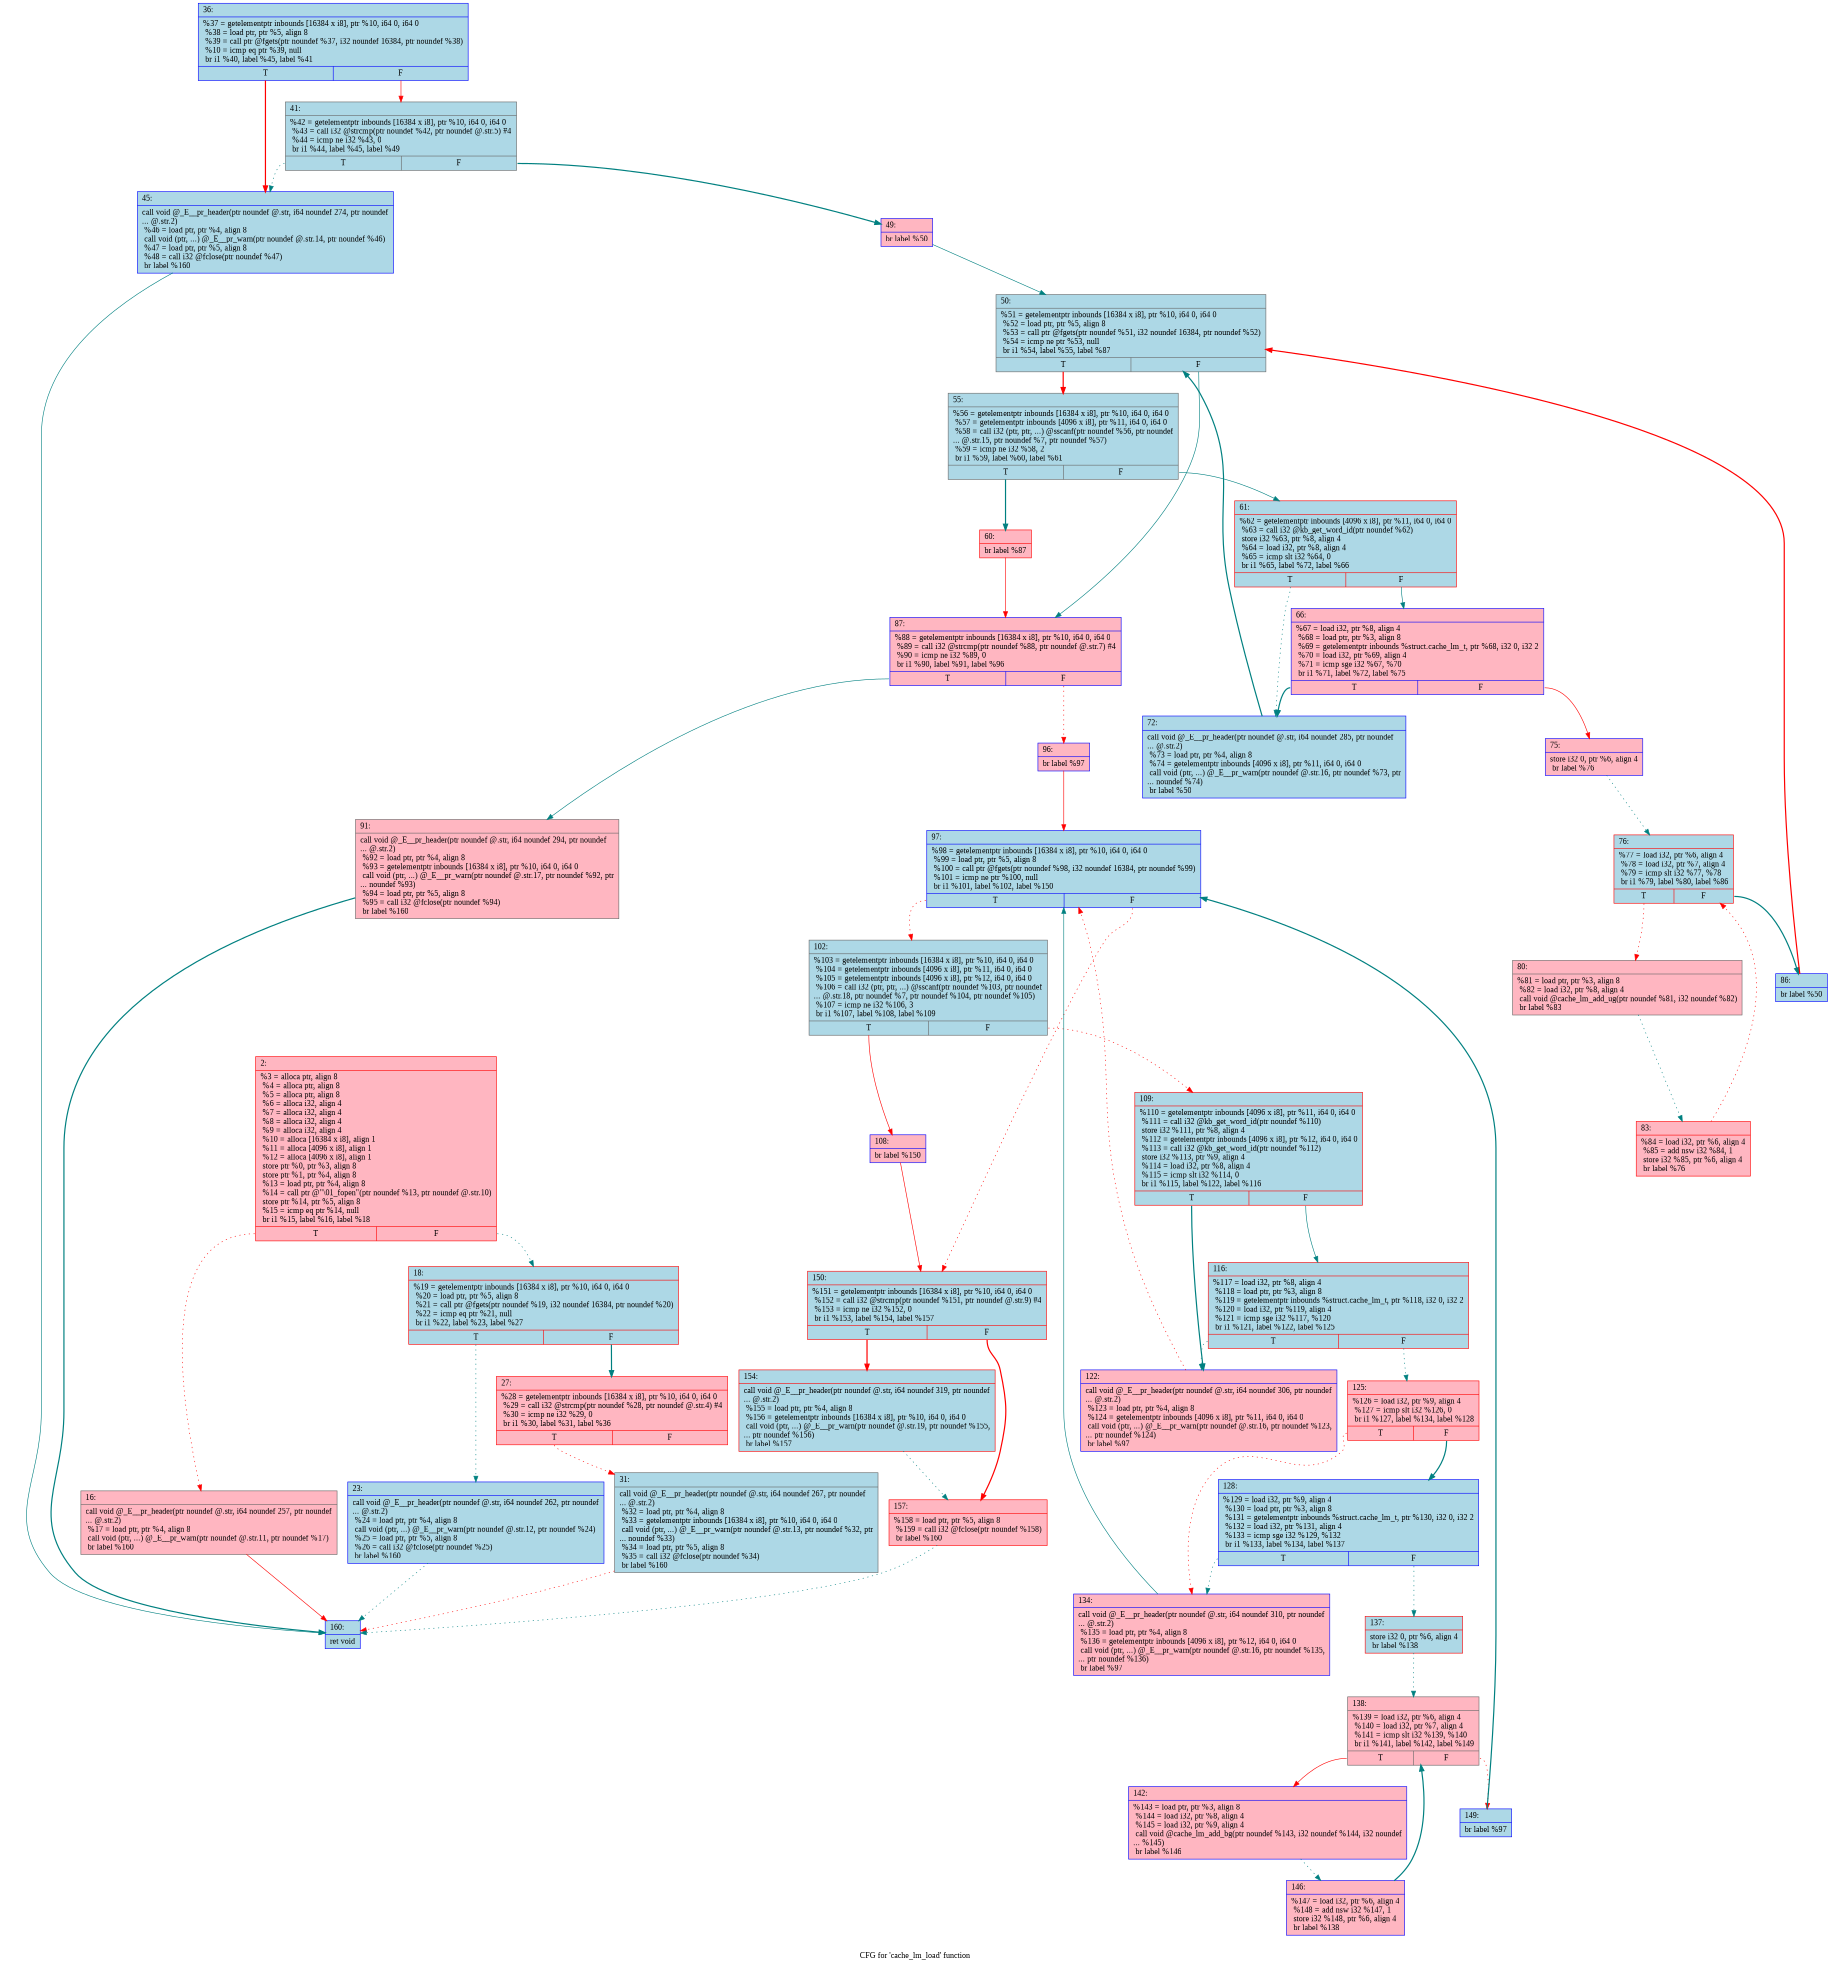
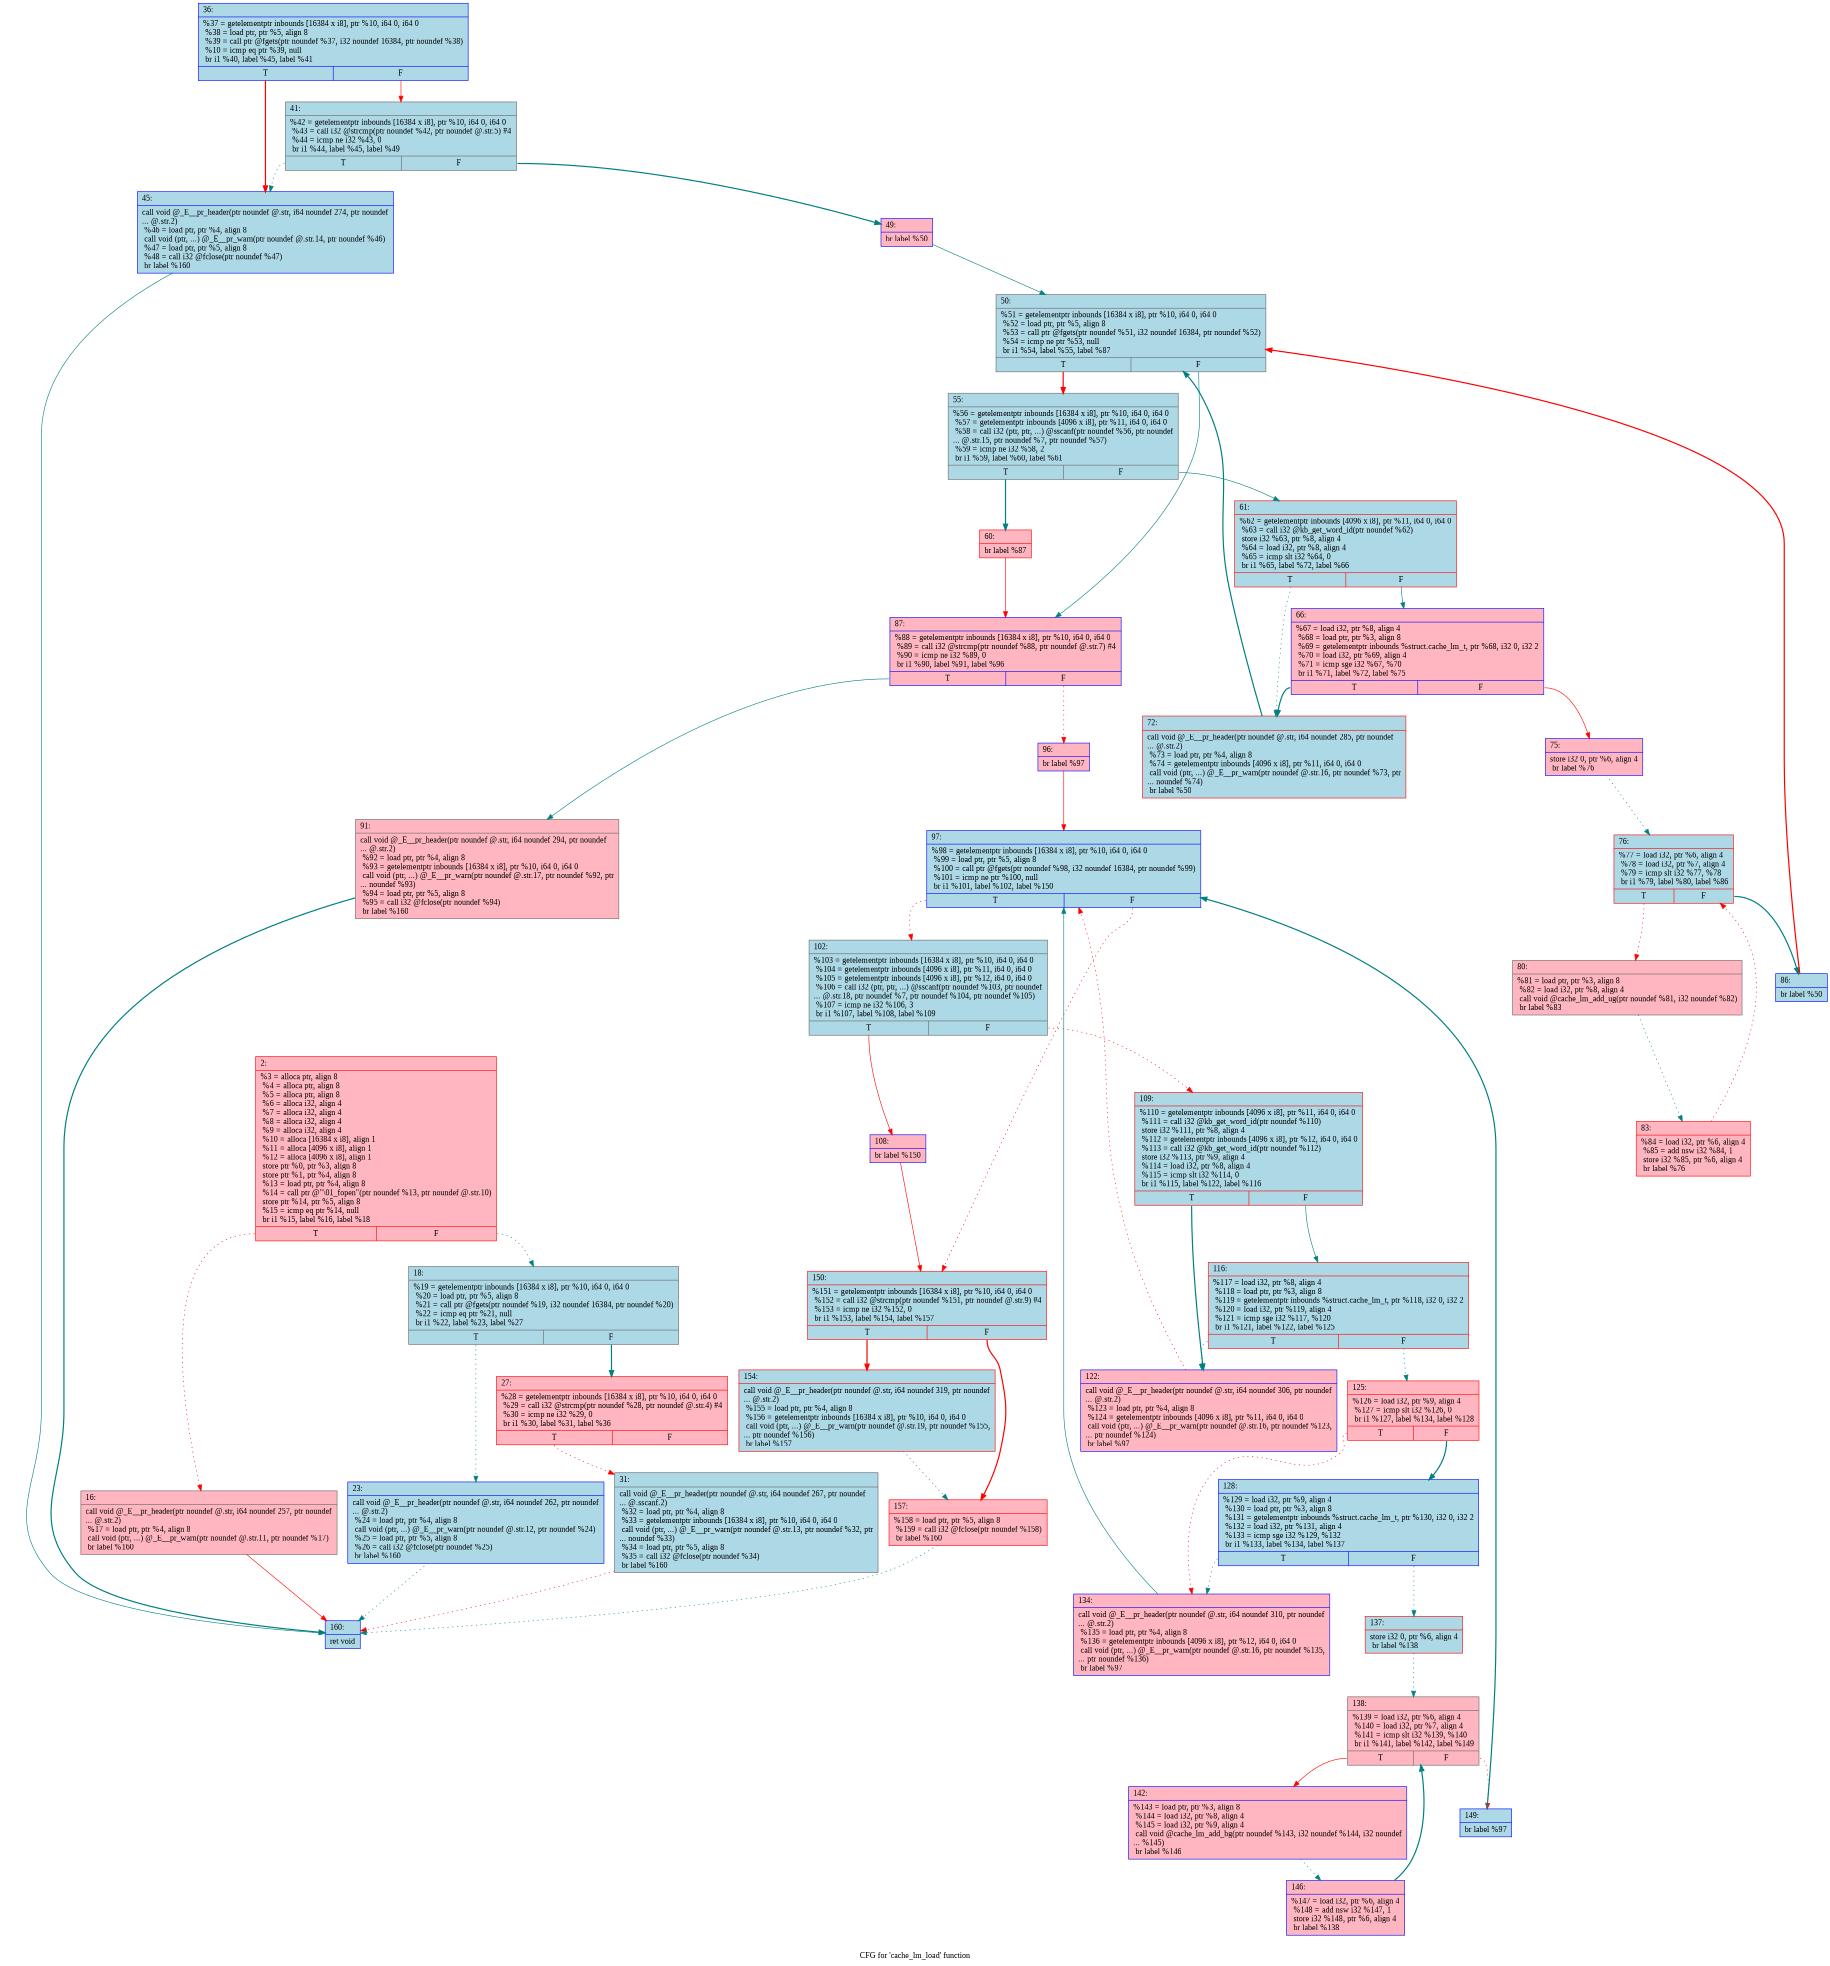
(1274, 757) -> (1274, 757)
(544, 1305) -> (544, 1305)
(637, 1503) -> (644, 1503)
